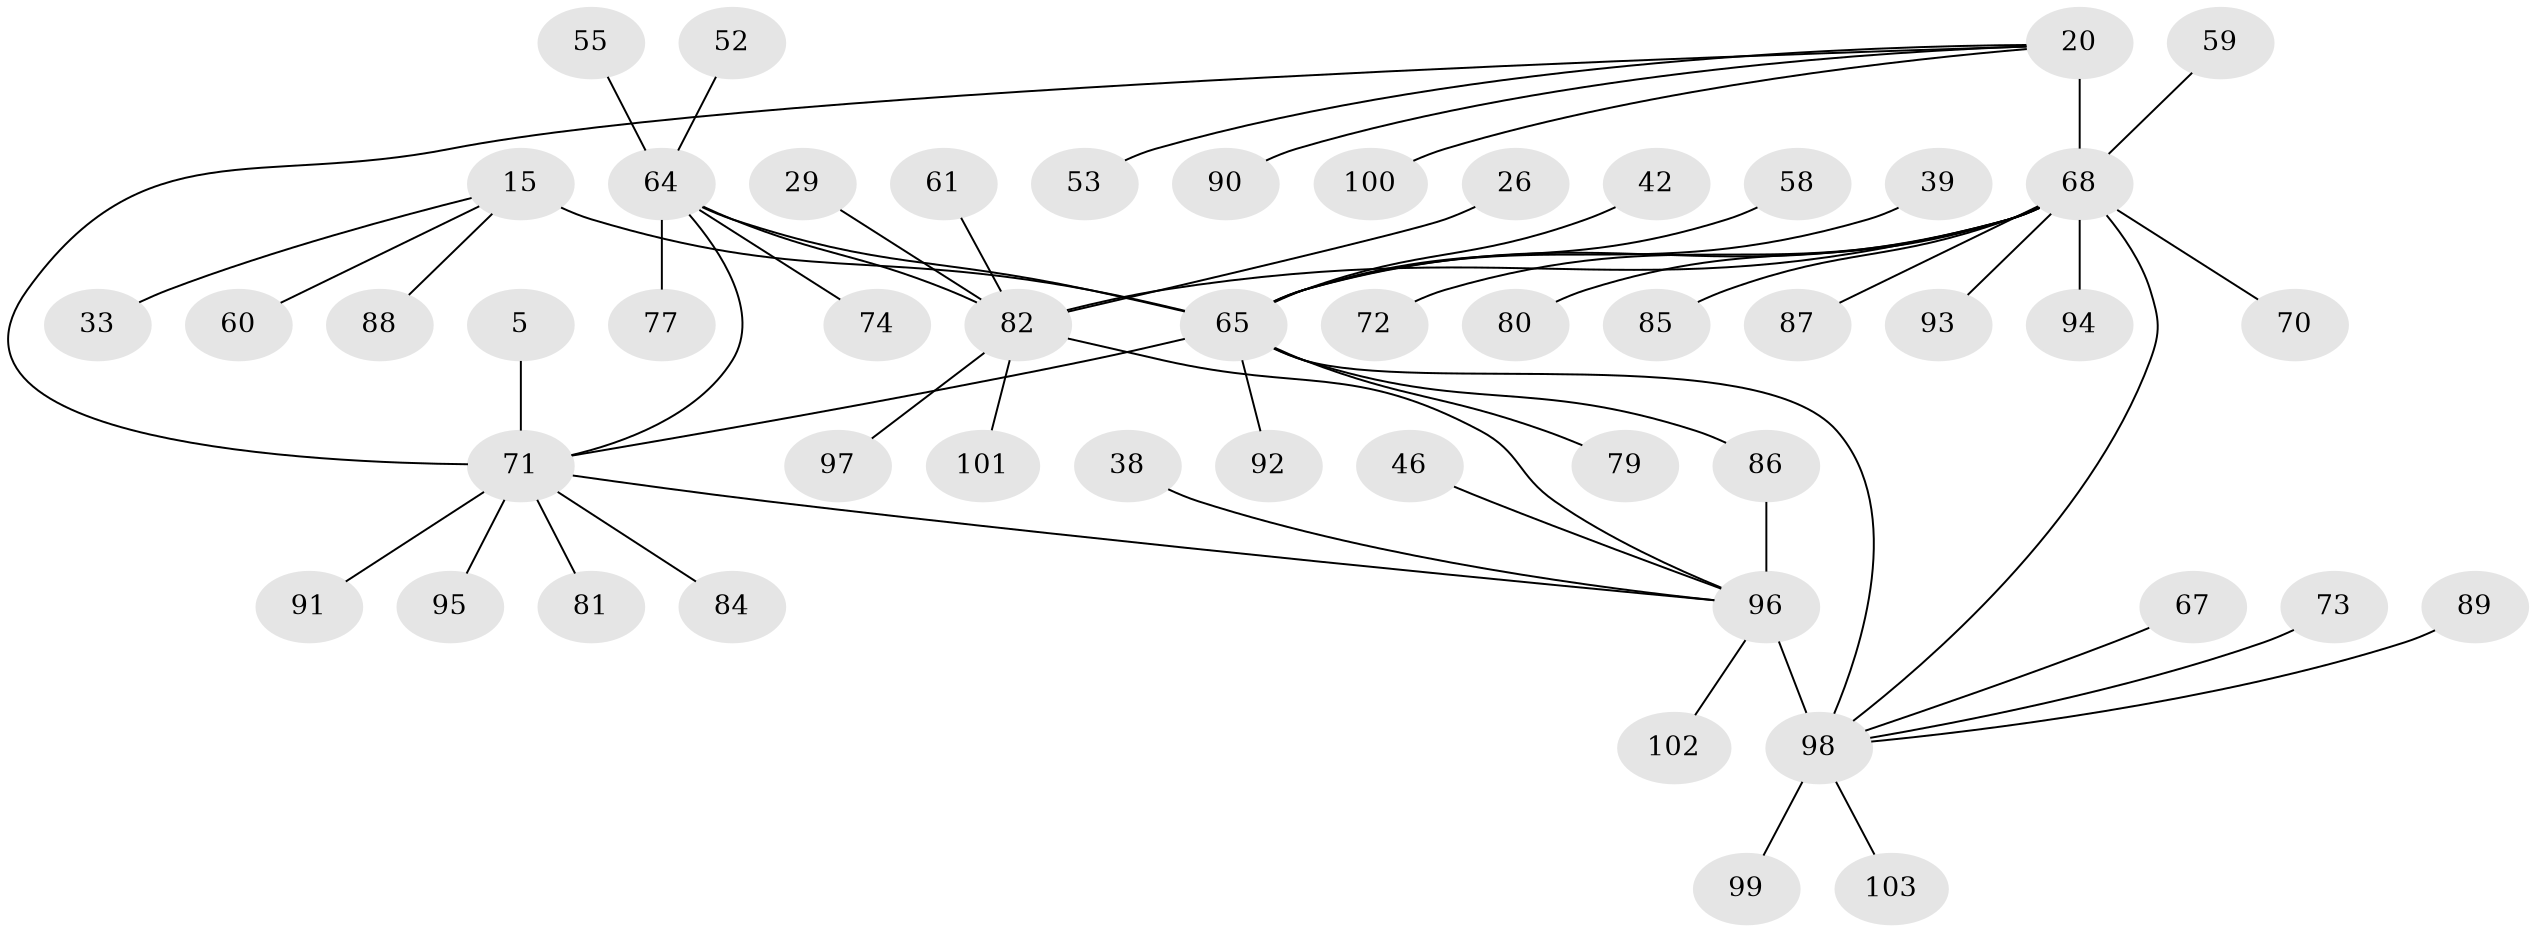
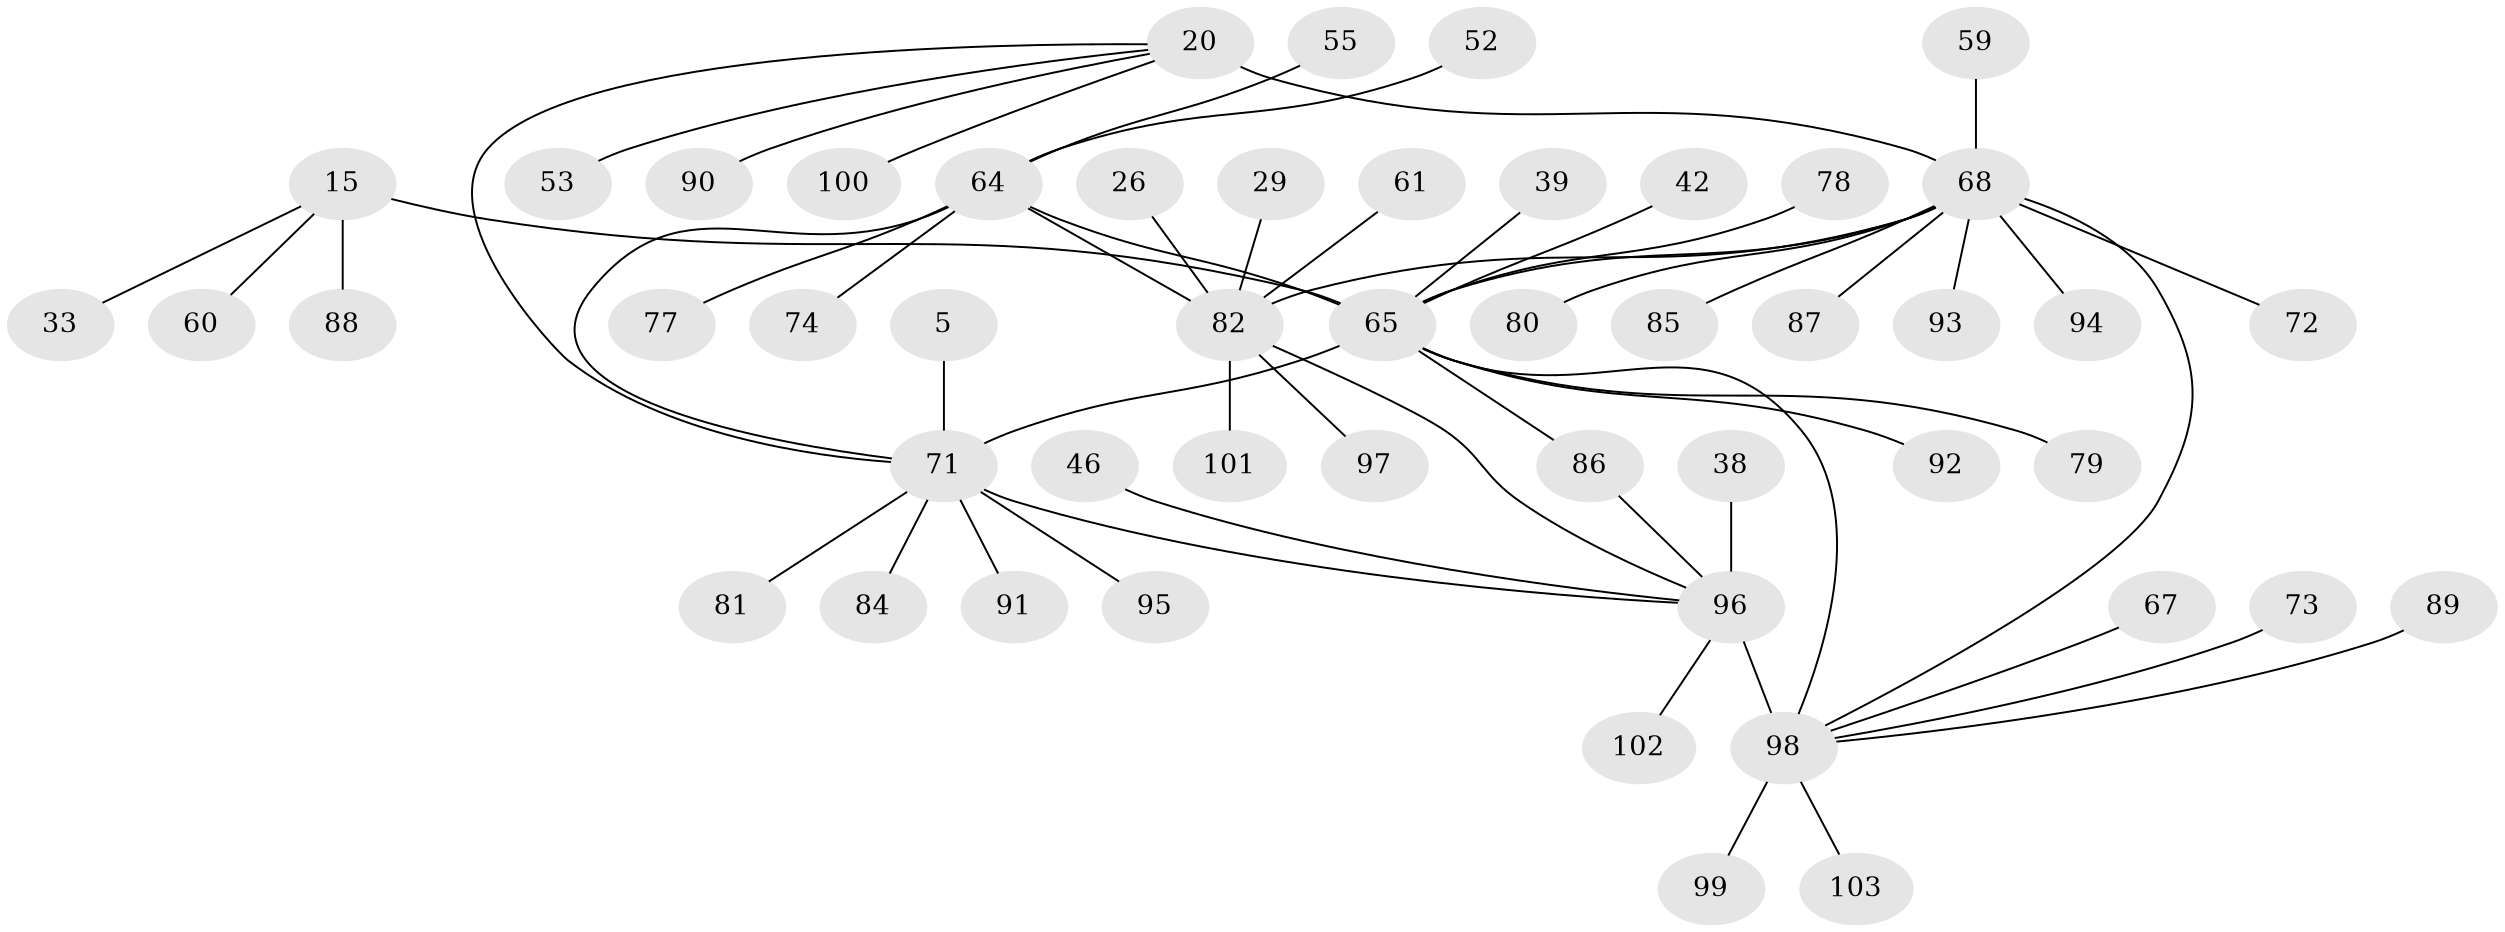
(1798, 184) -> (1835, 184)
(2295, 325) -> none
